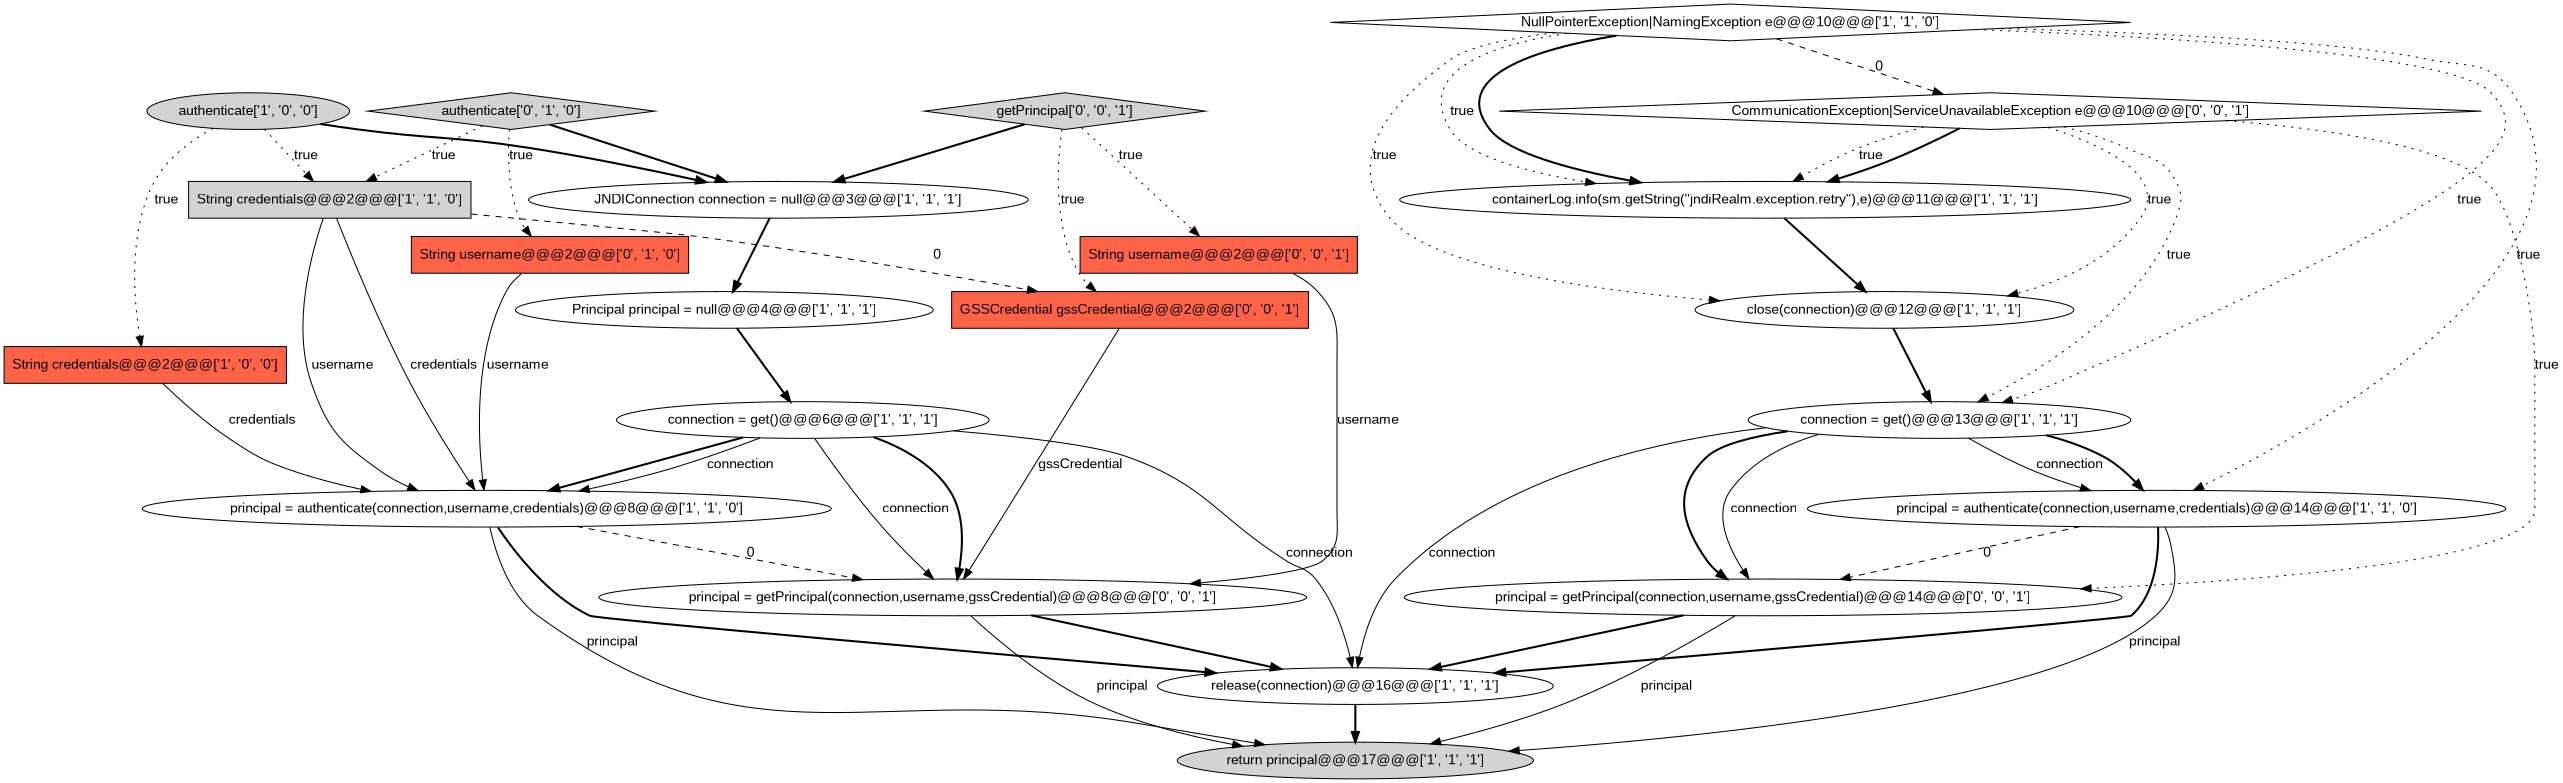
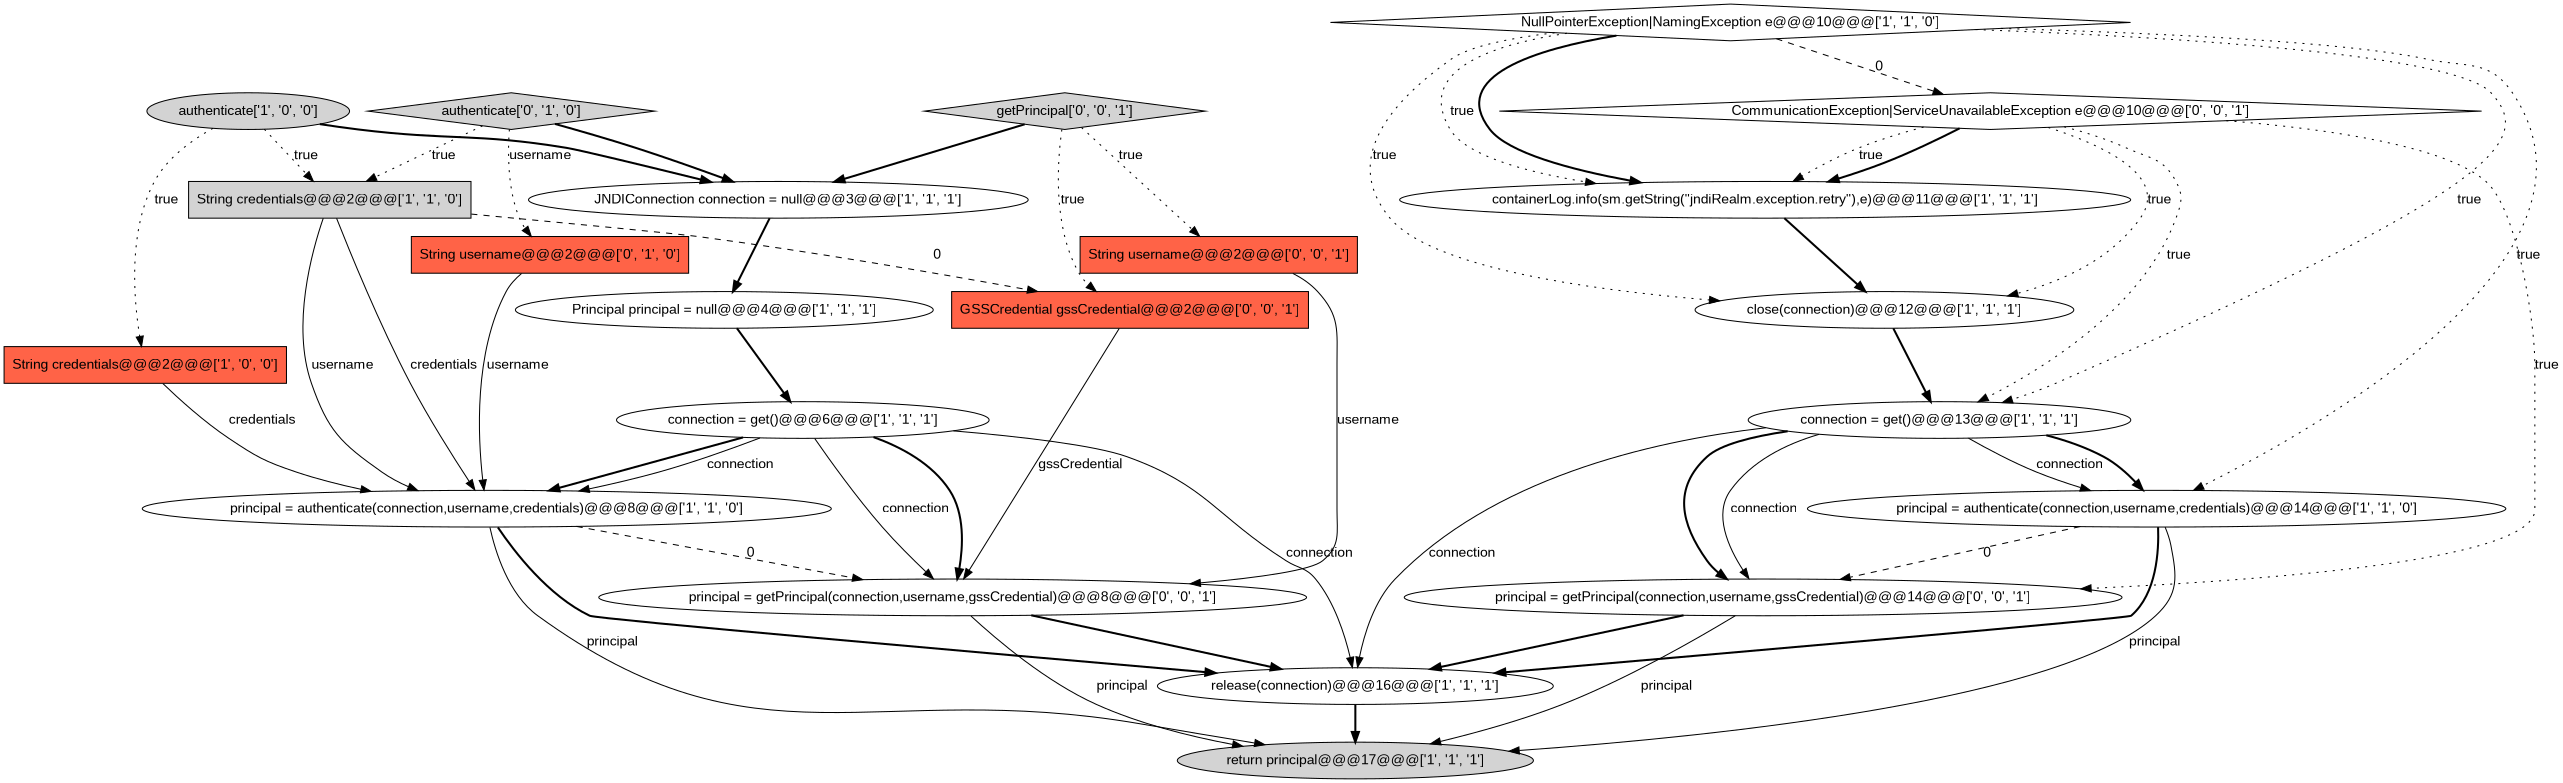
(521, 155) -> (540, 155)
